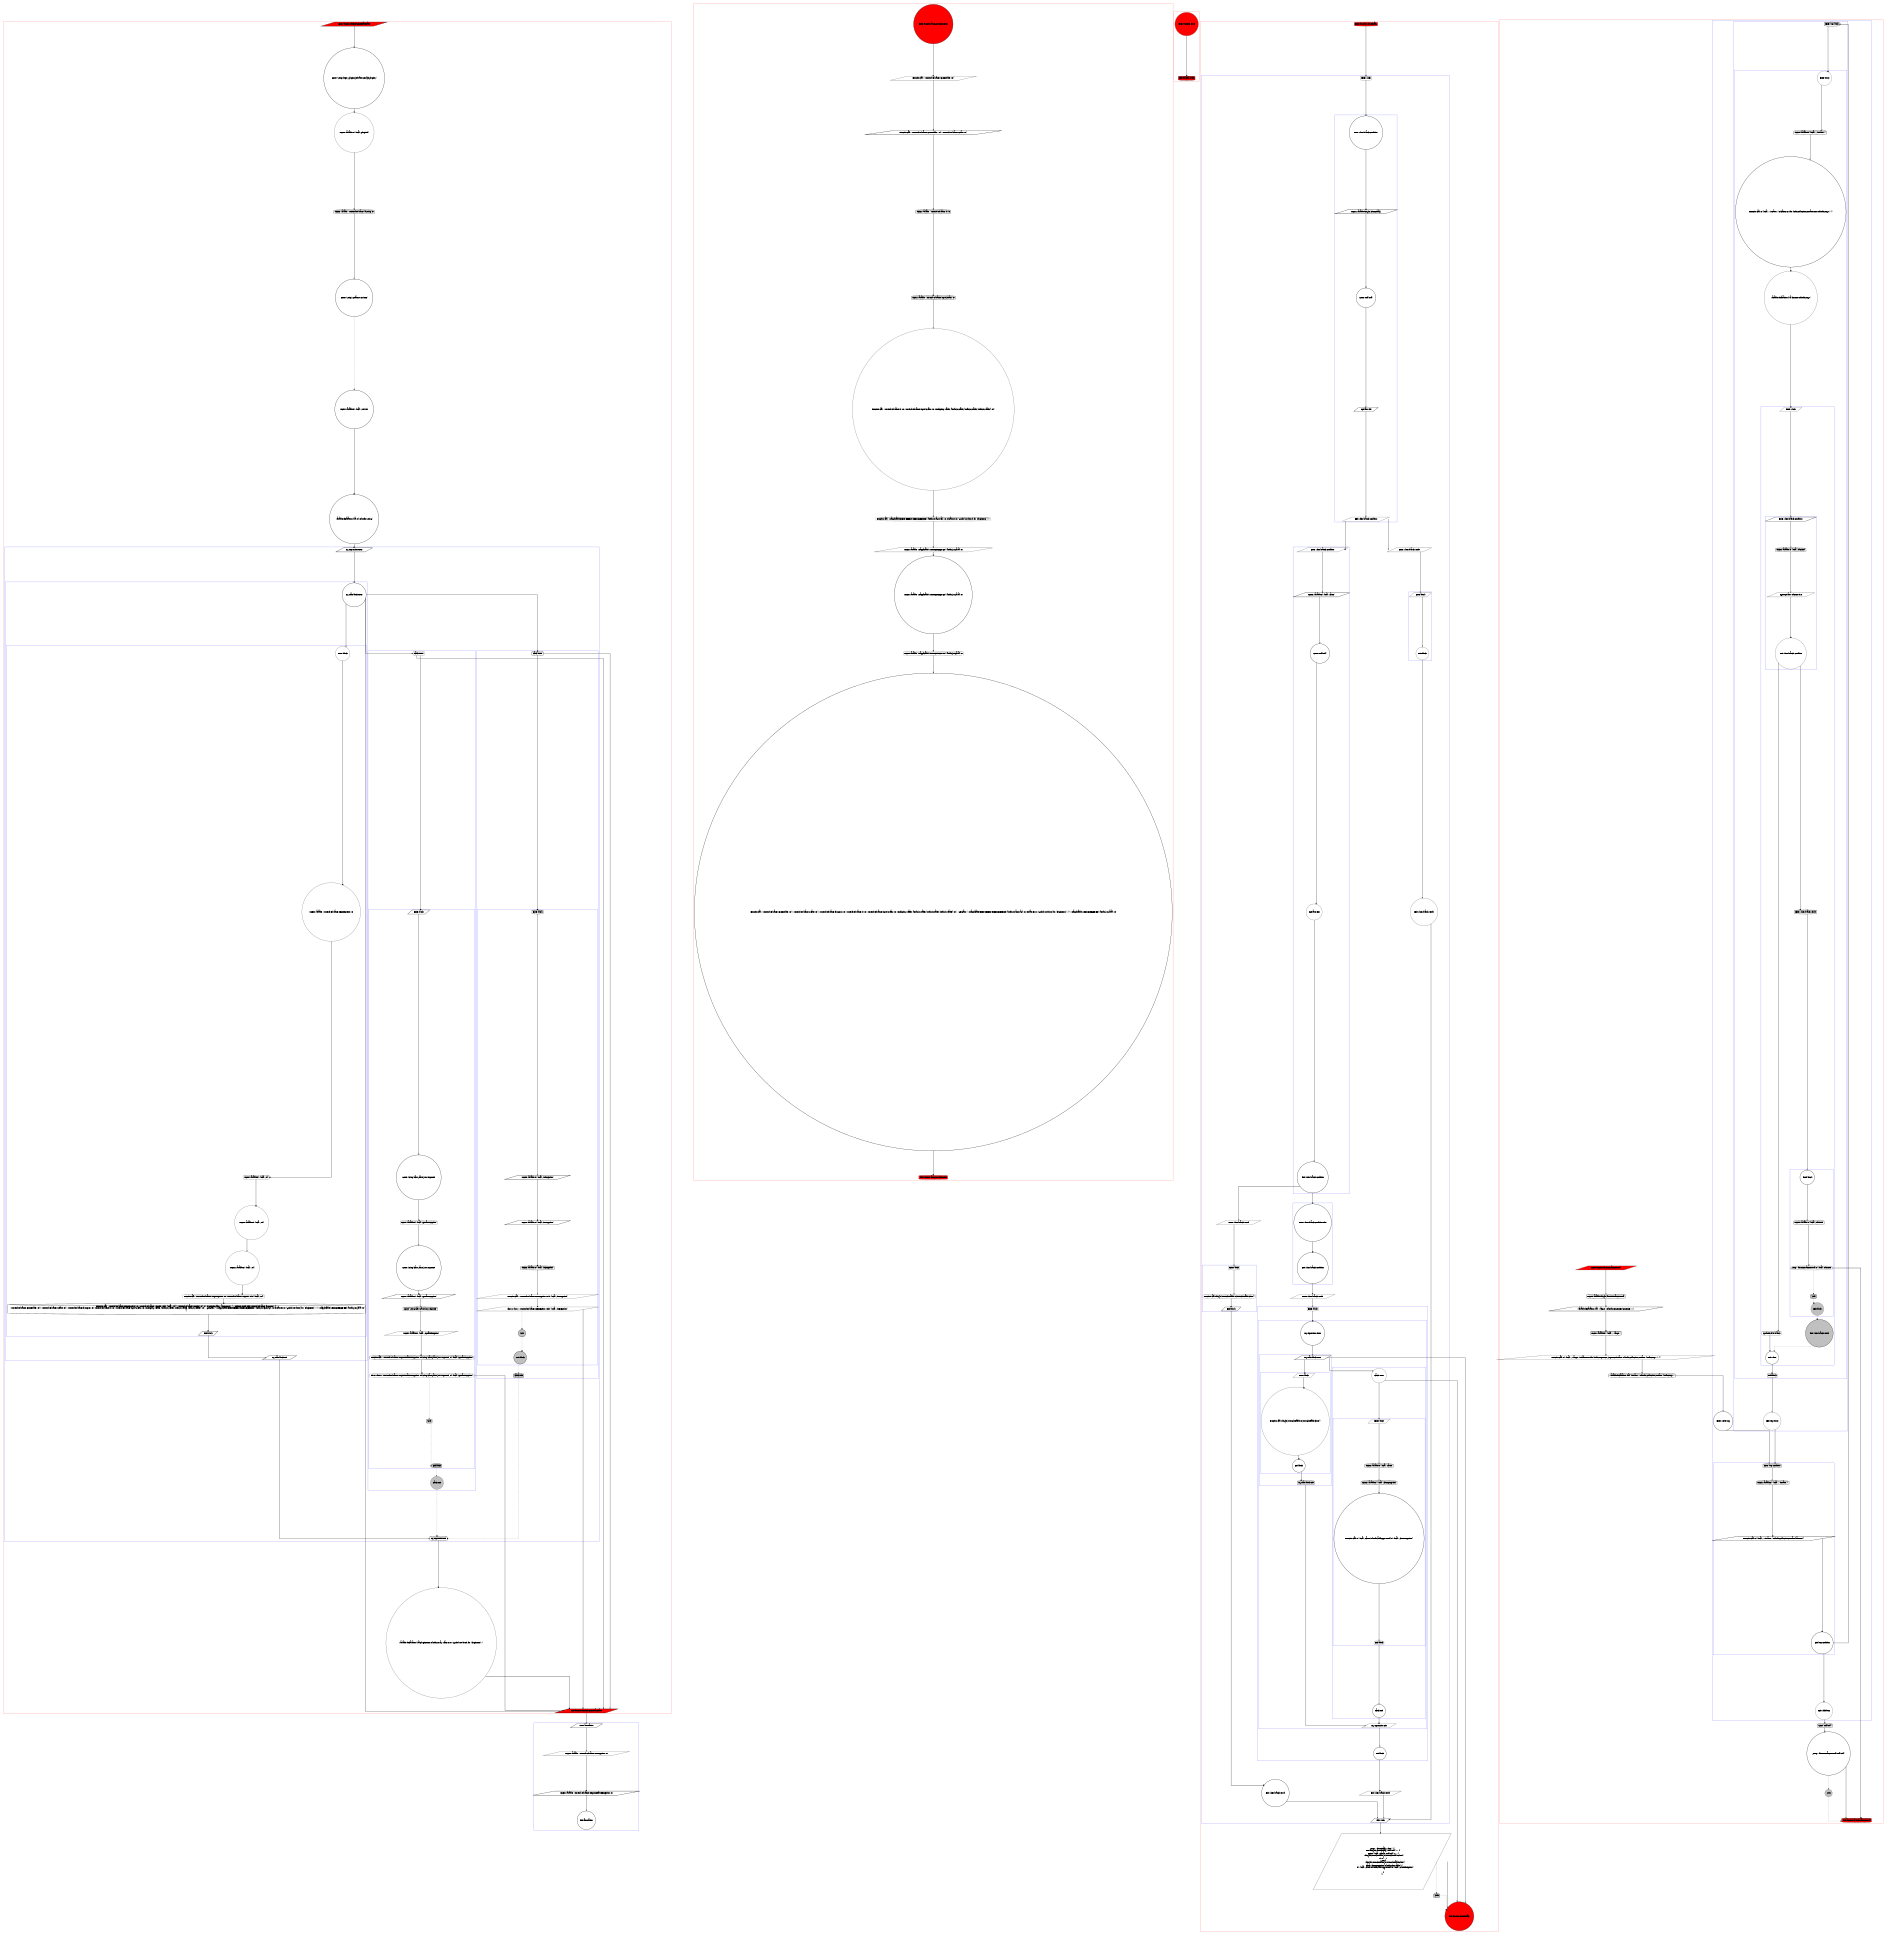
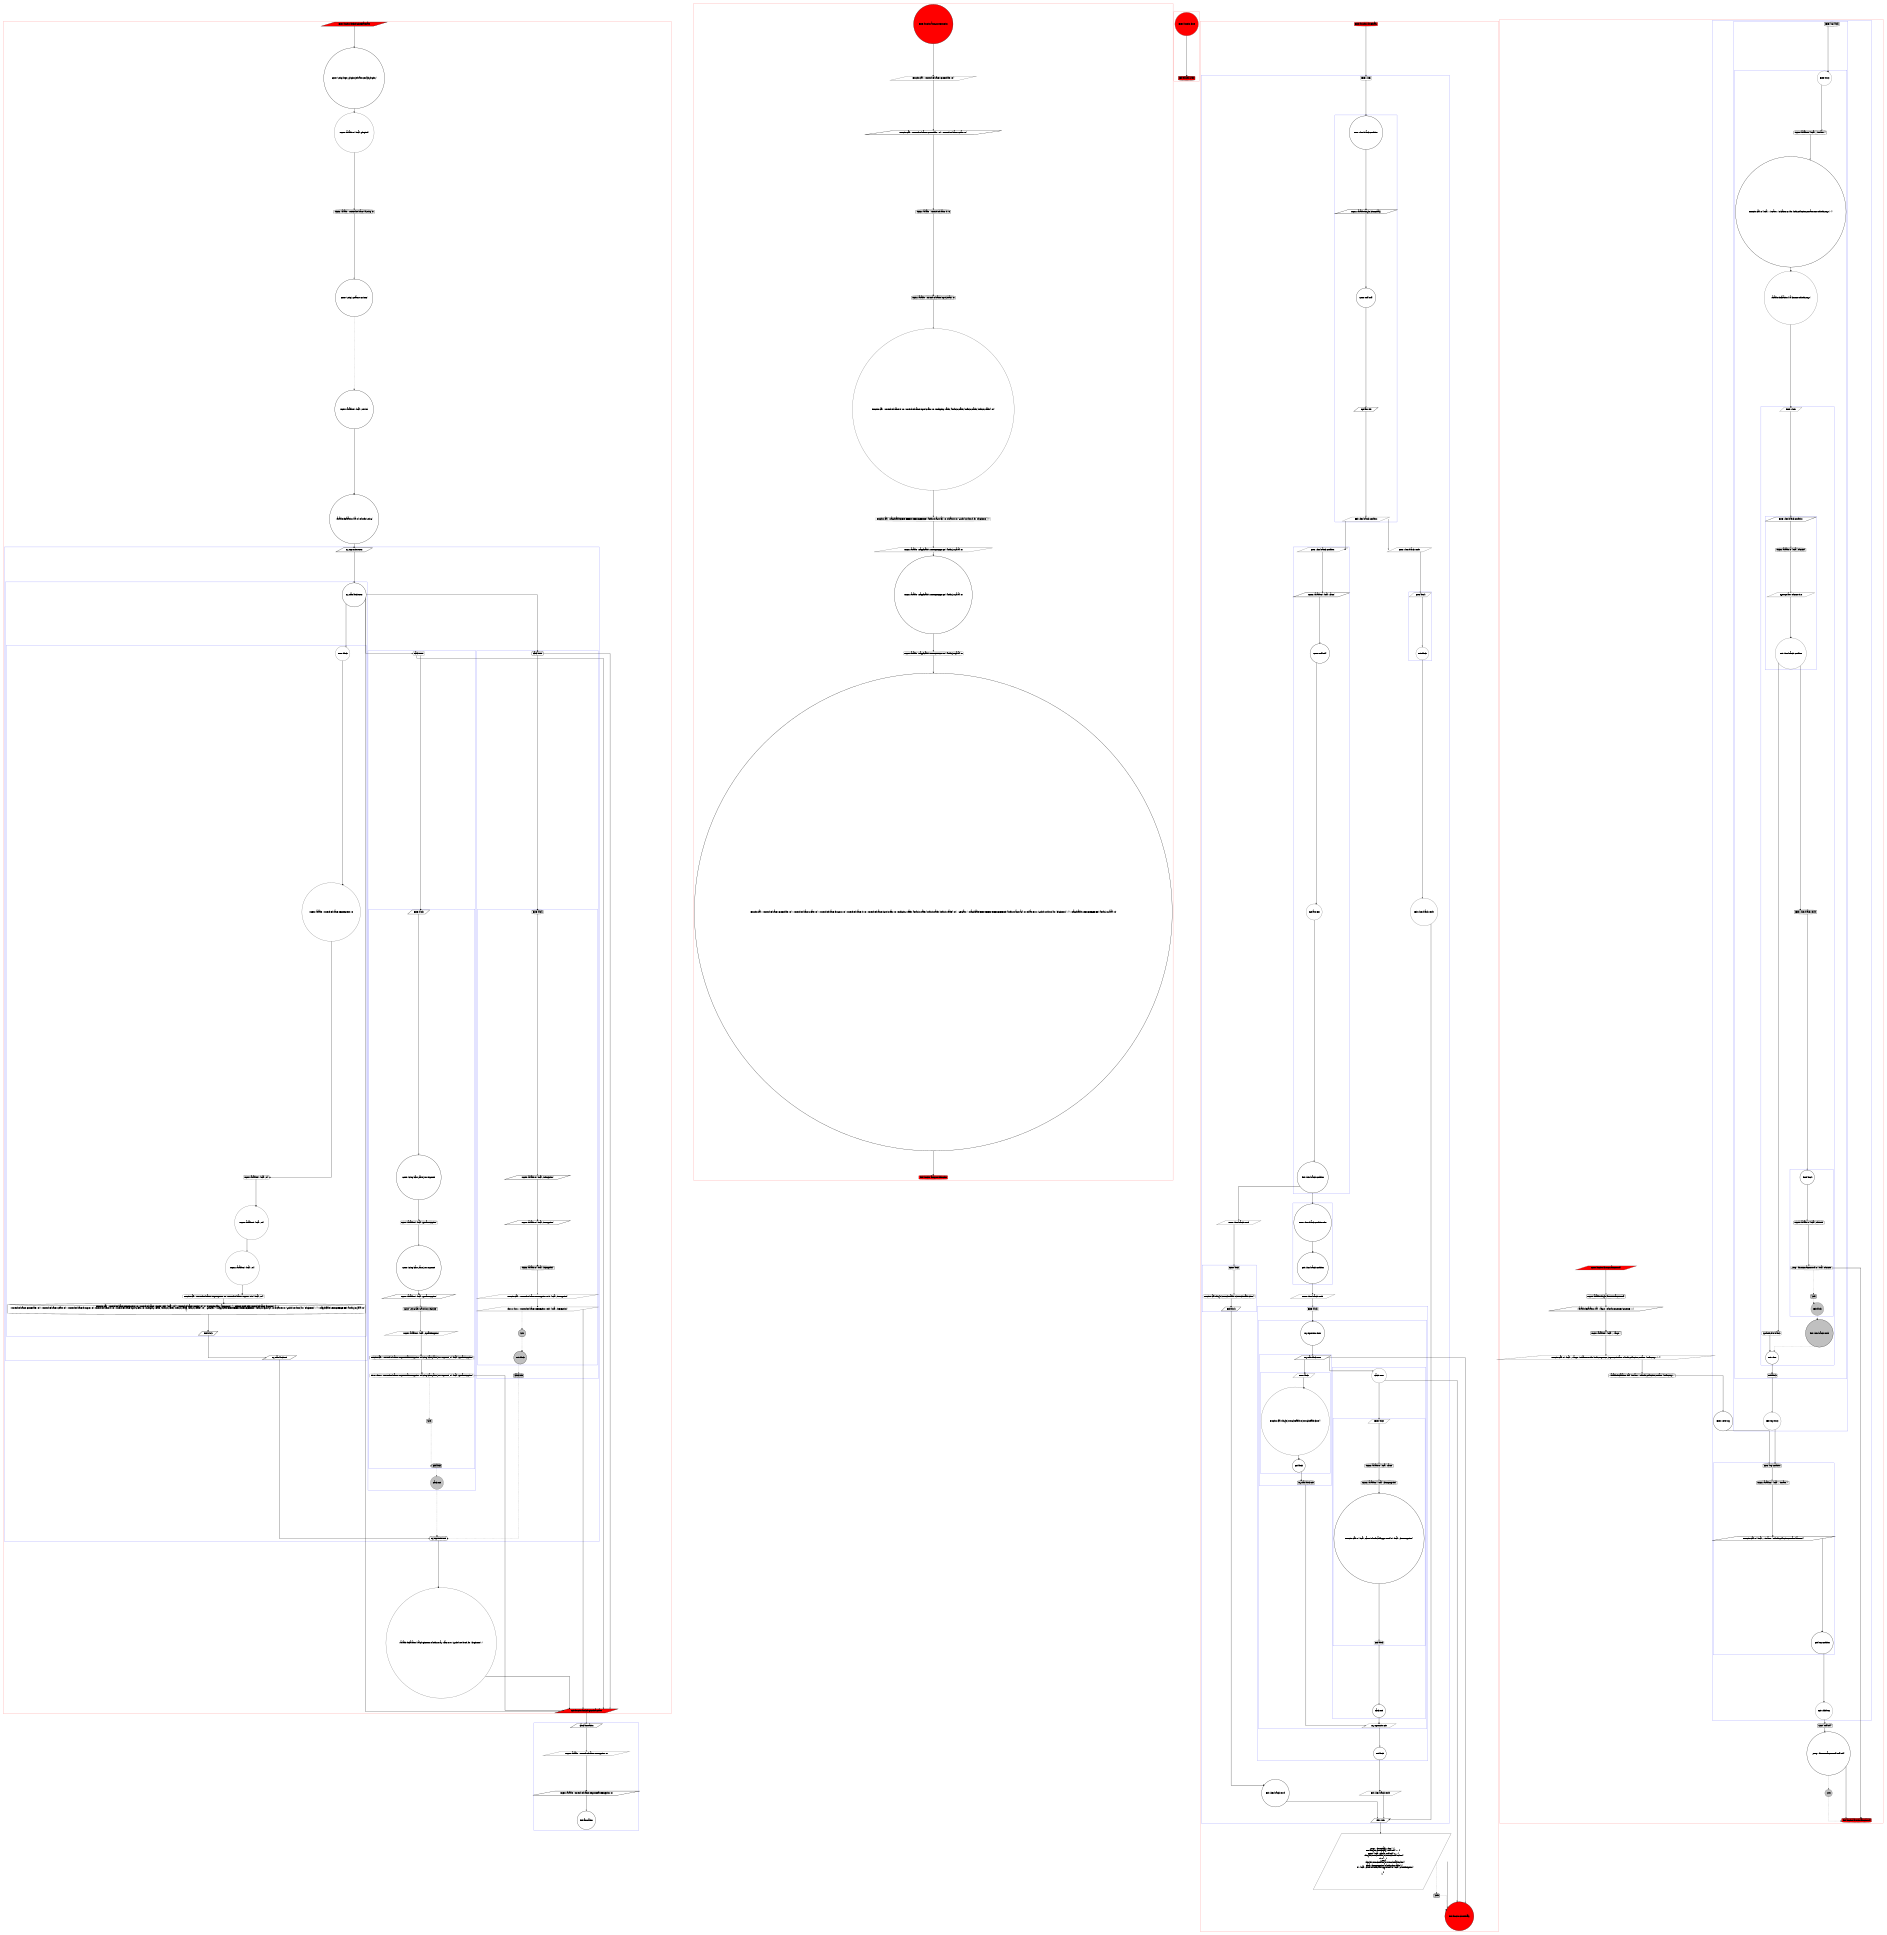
(1848, 837) -> none
(586, 1726) -> (586, 1726)
